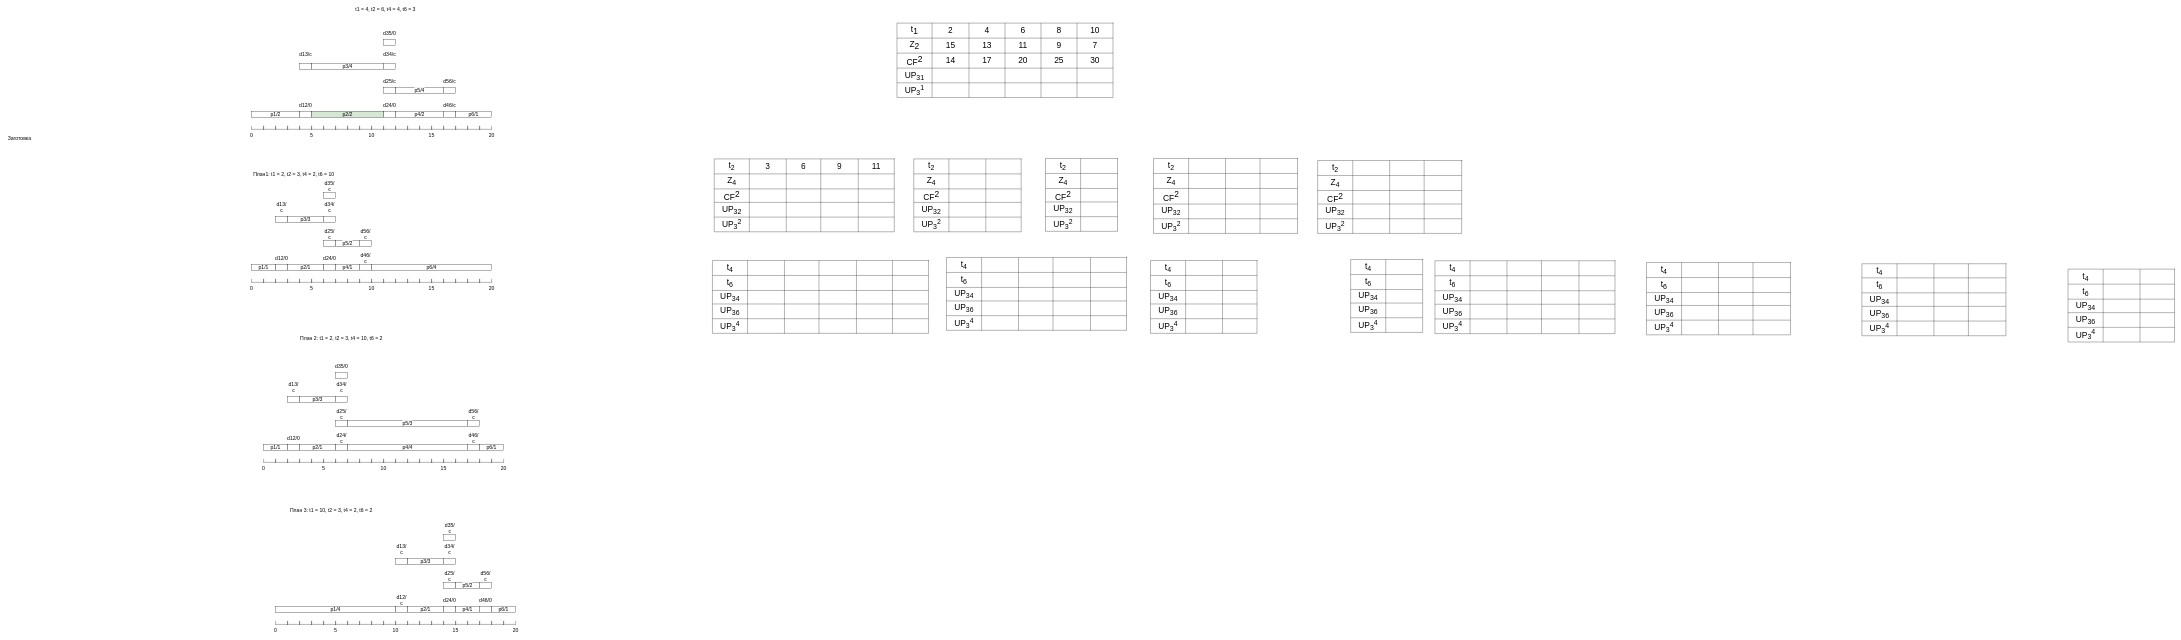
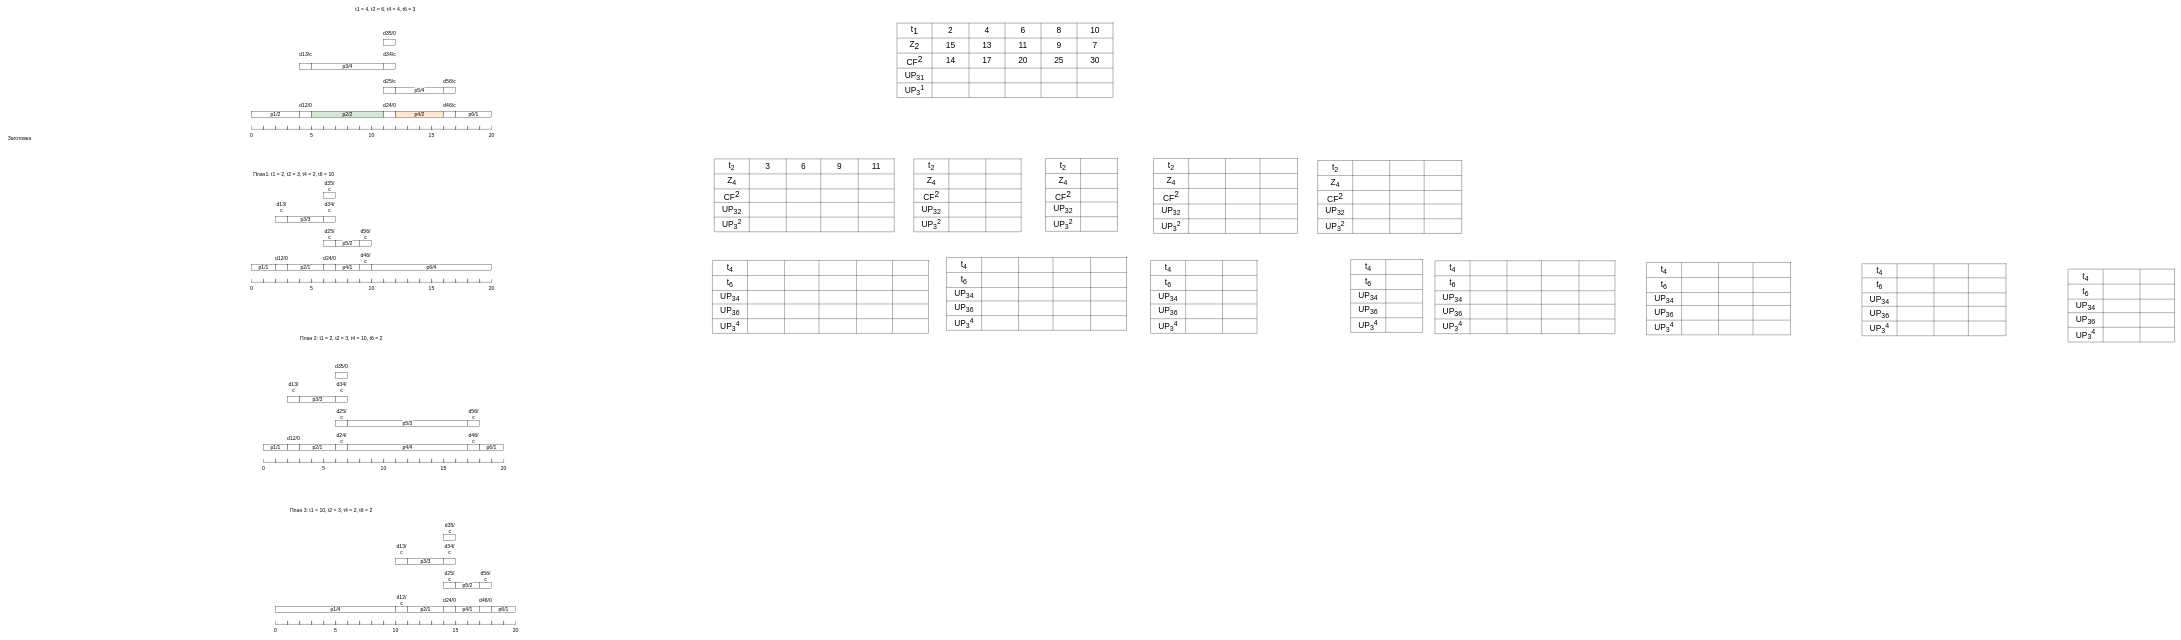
(420, 114) -> (420, 114)
